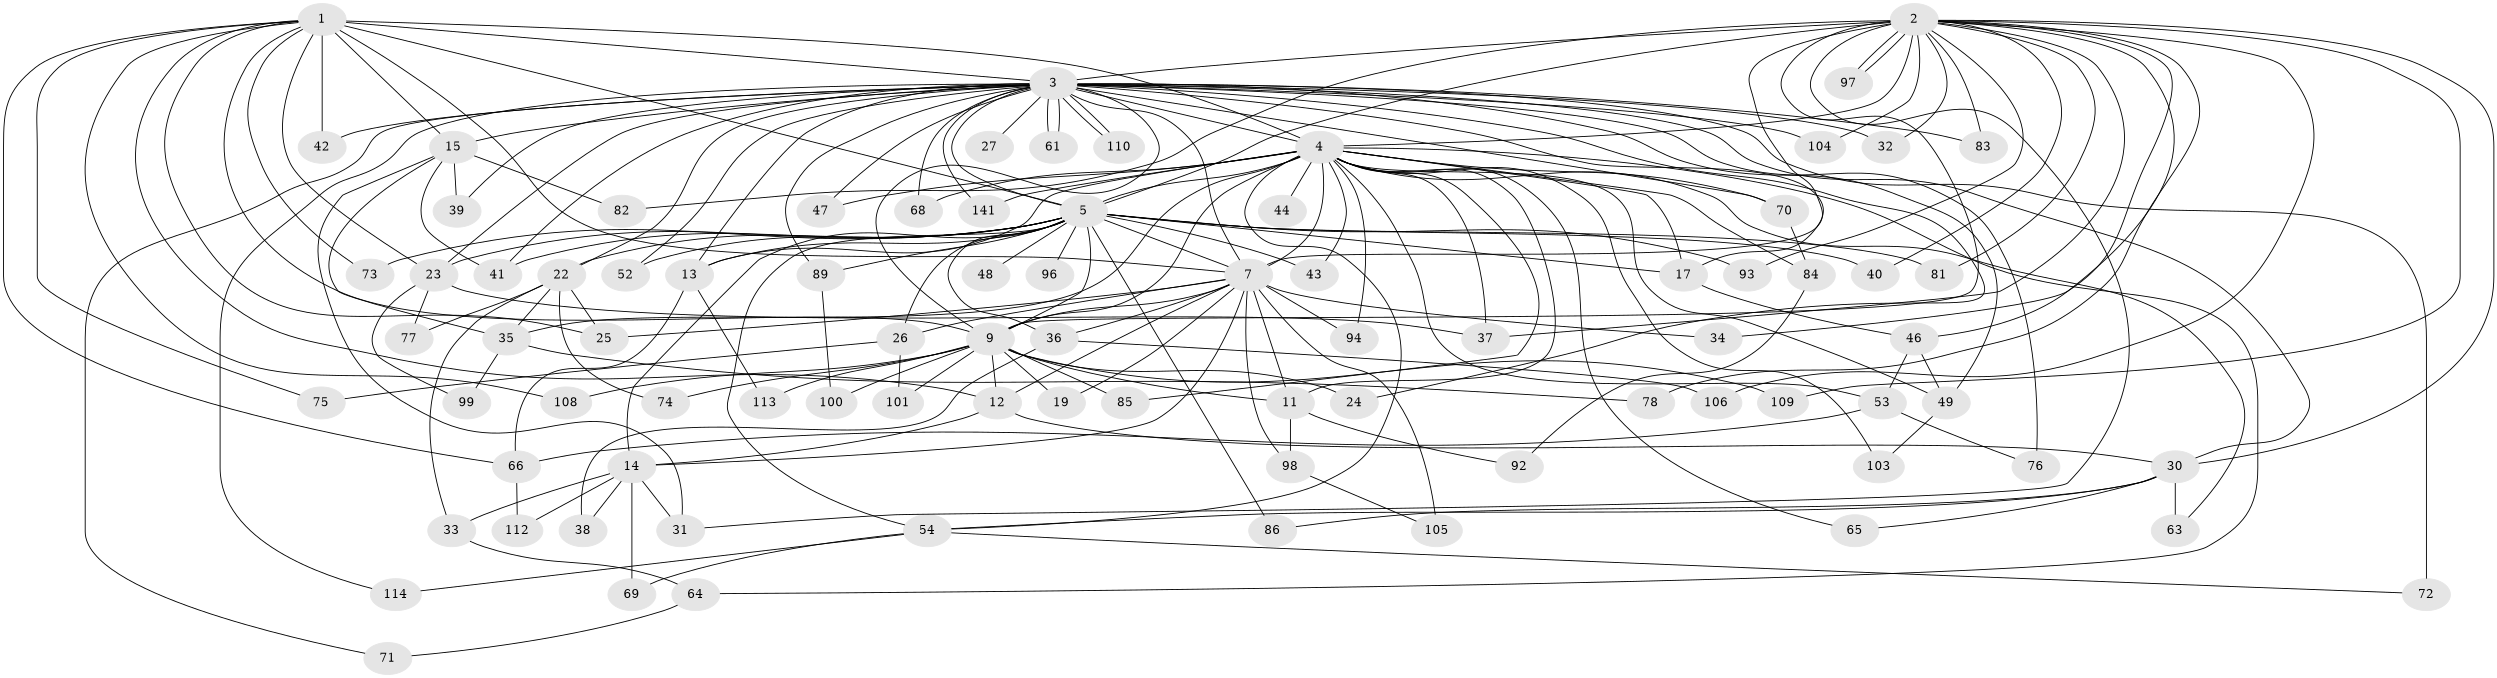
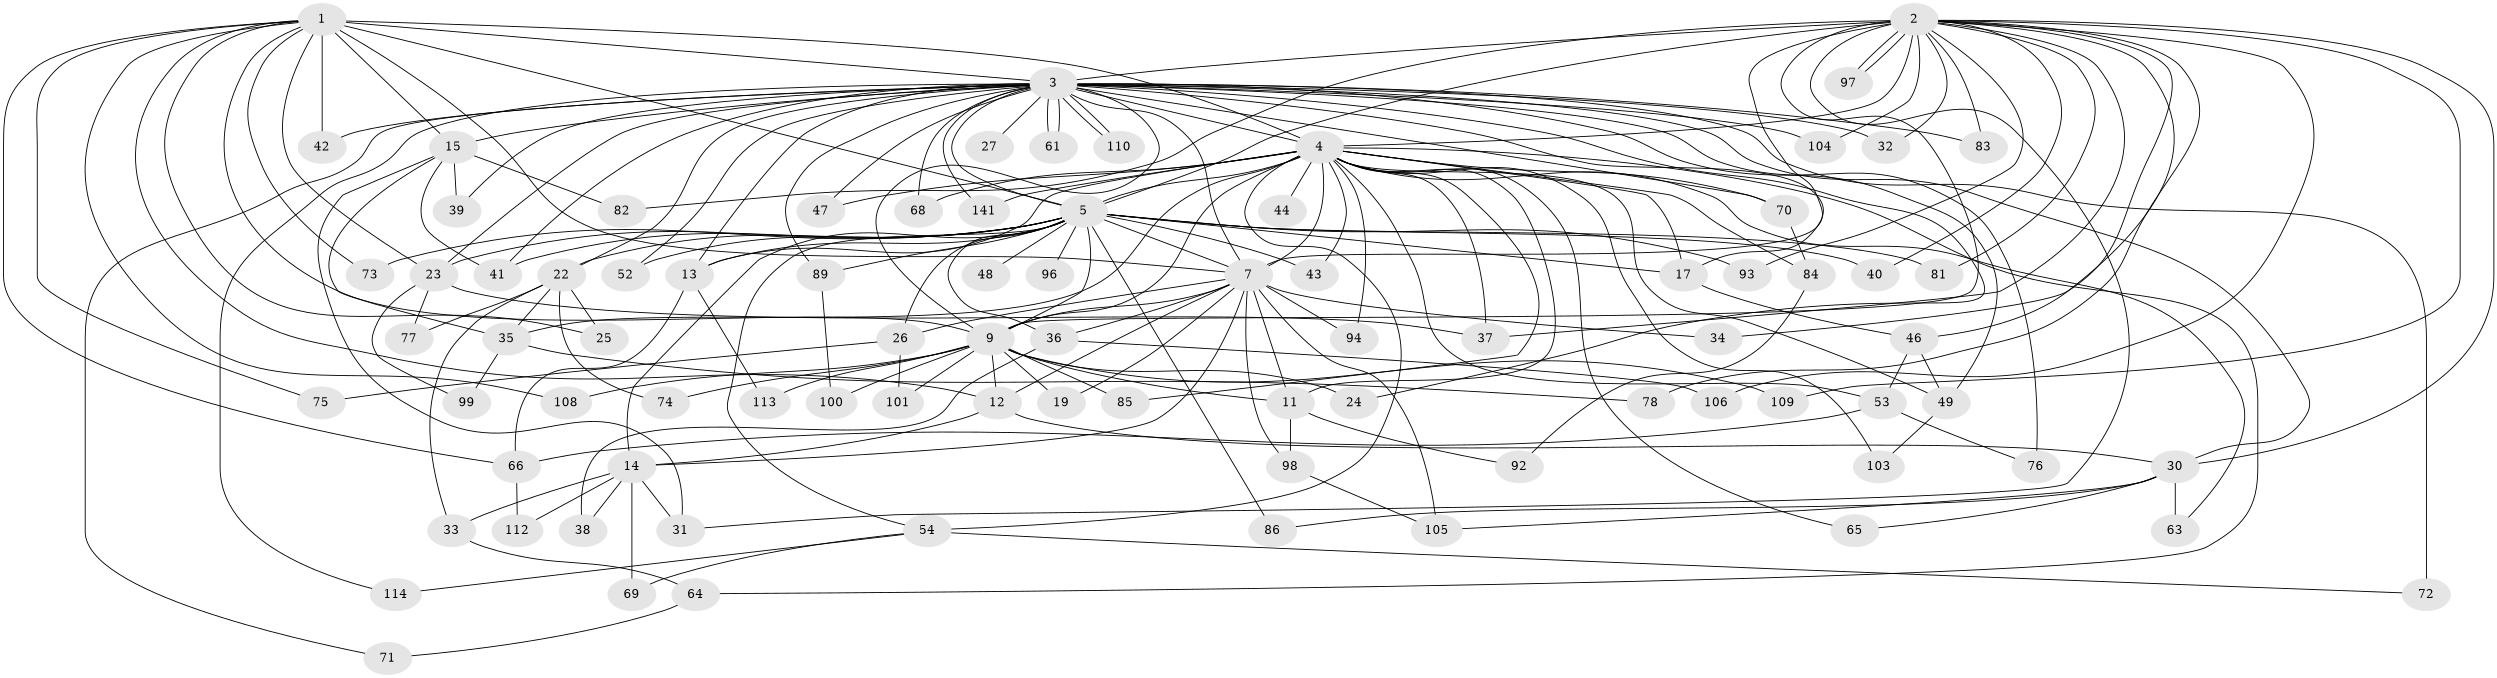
(808, 323) -> none
(1555, 512) -> (1758, 513)
